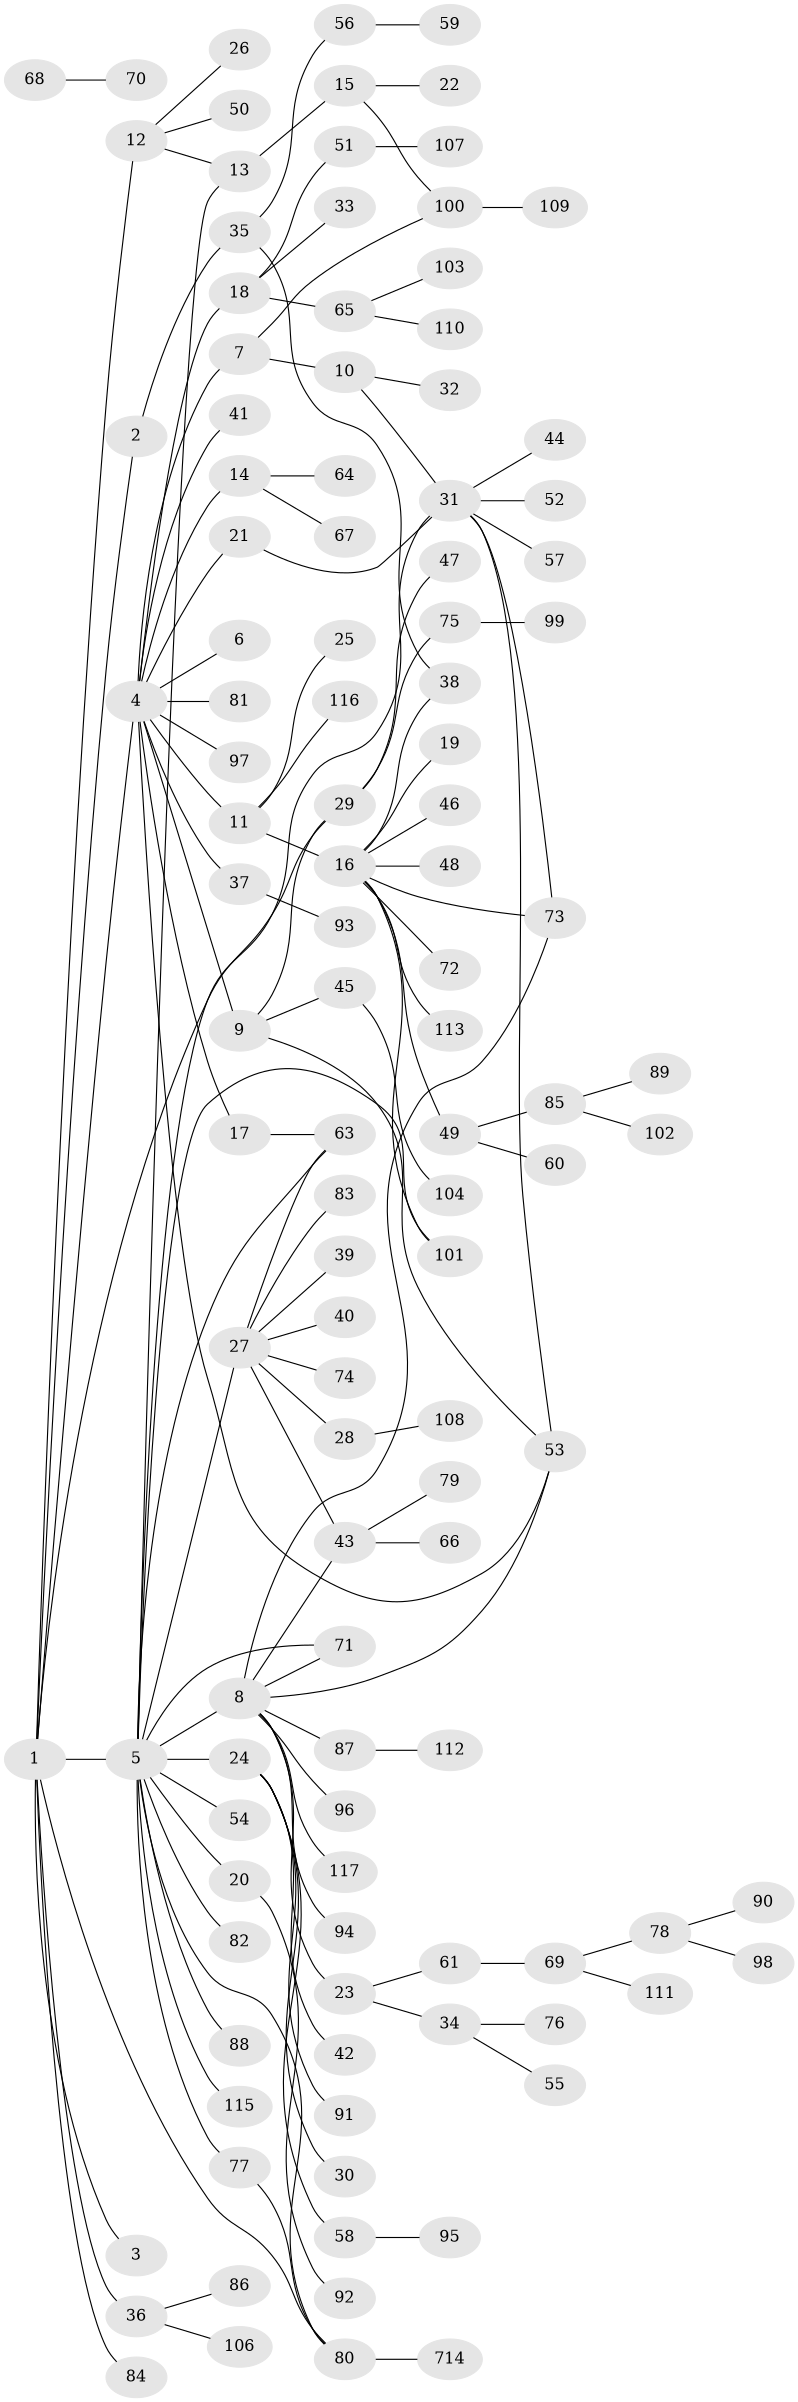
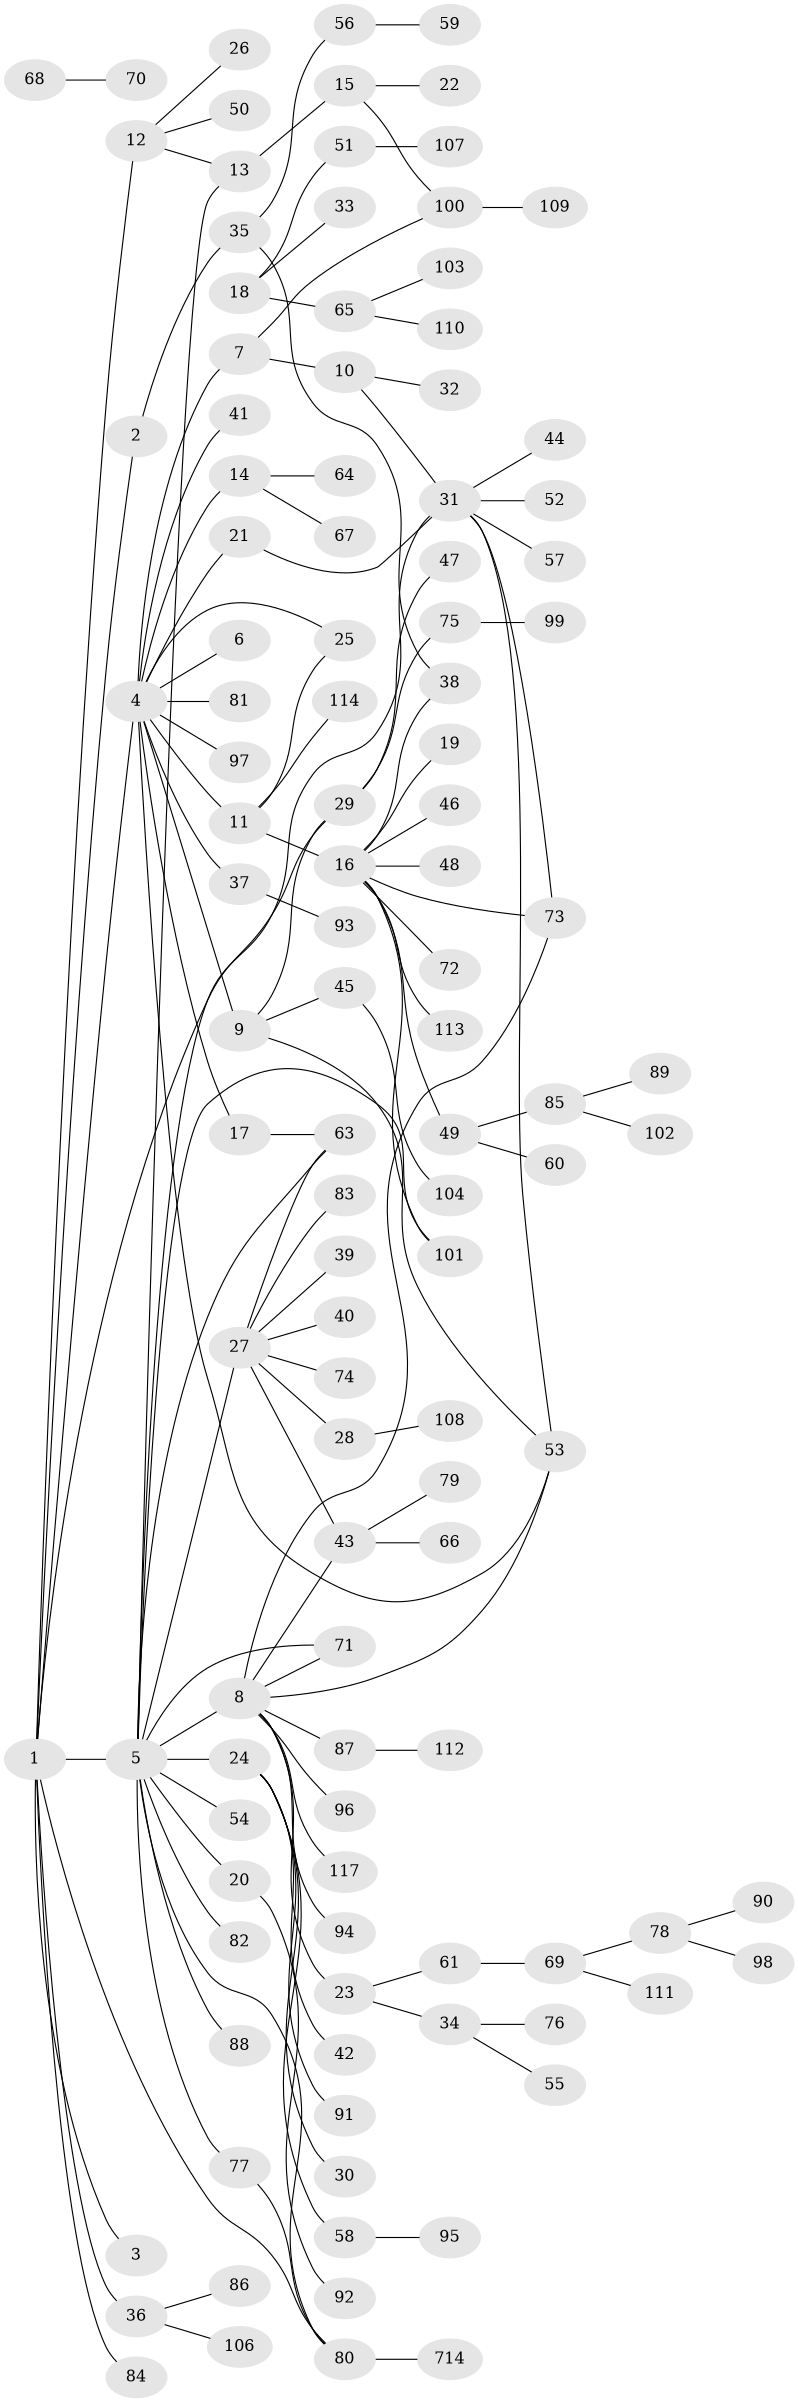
(174, 443) -> (219, 606)
(345, 701) -> (345, 701)
(240, 2107) -> none
